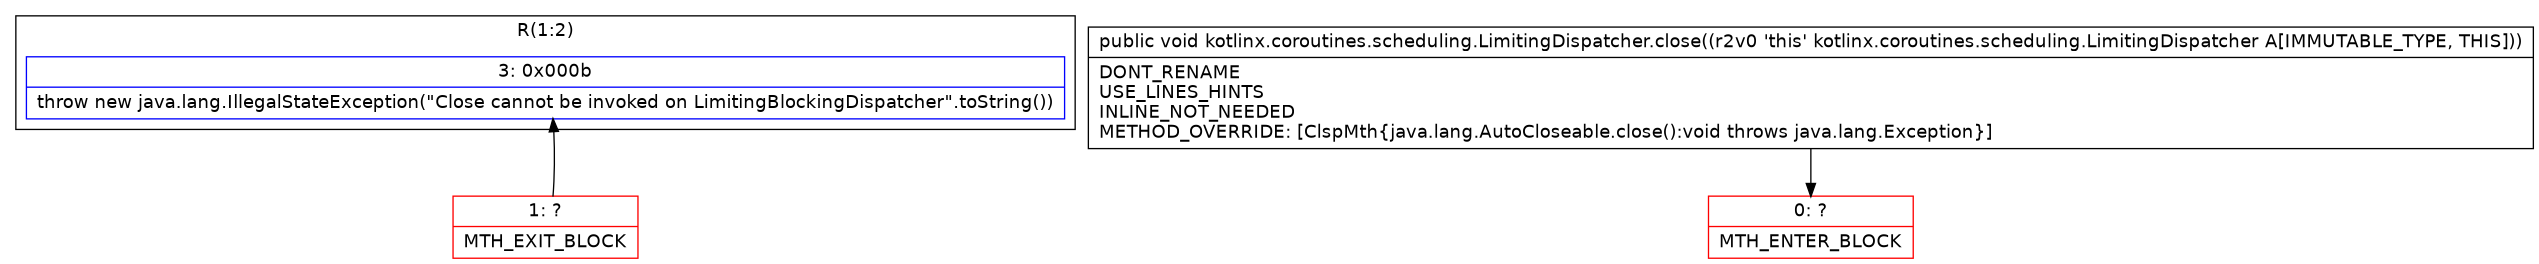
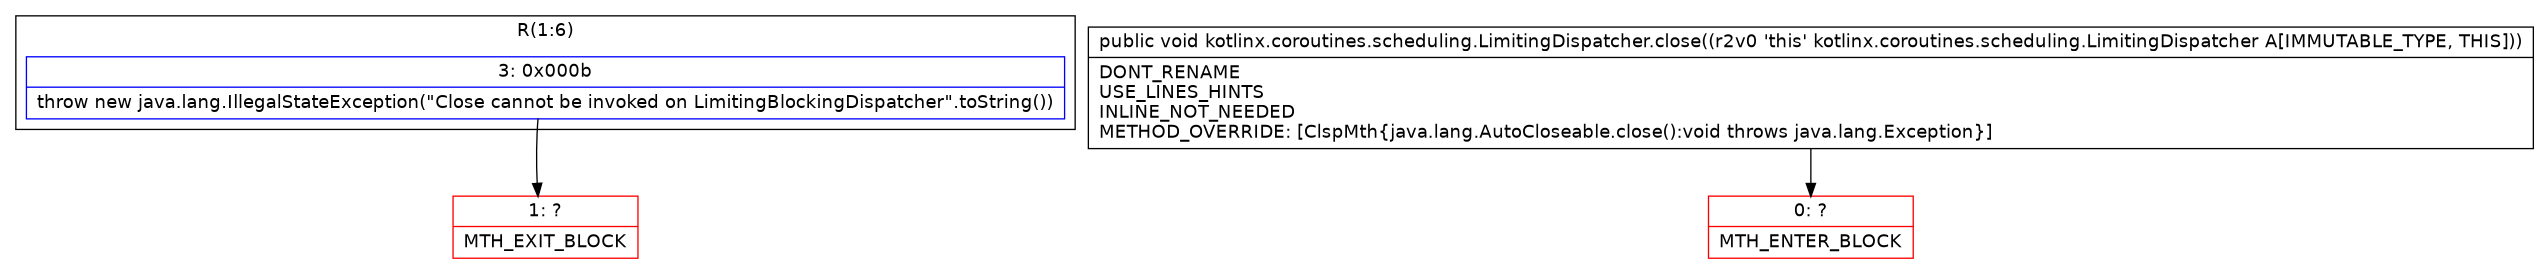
(546, 31) -> (546, 31)
(554, 164) -> (537, 151)
